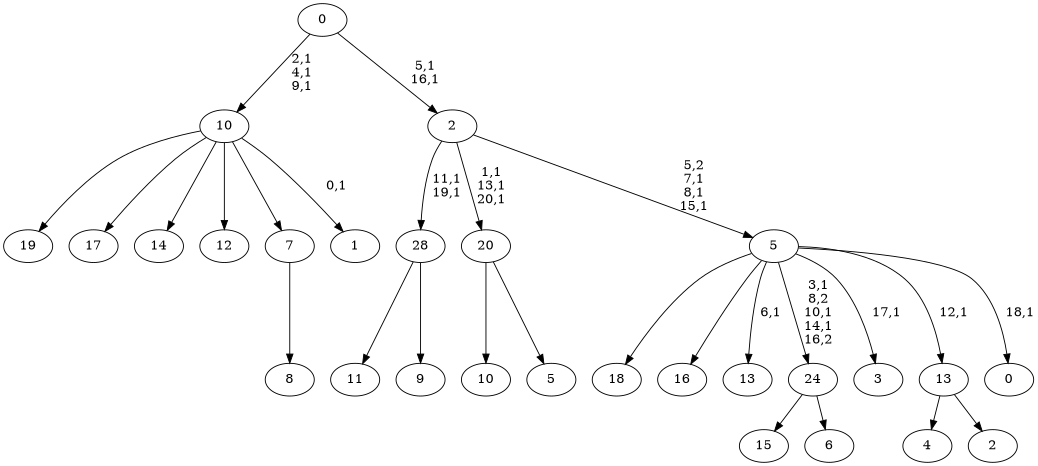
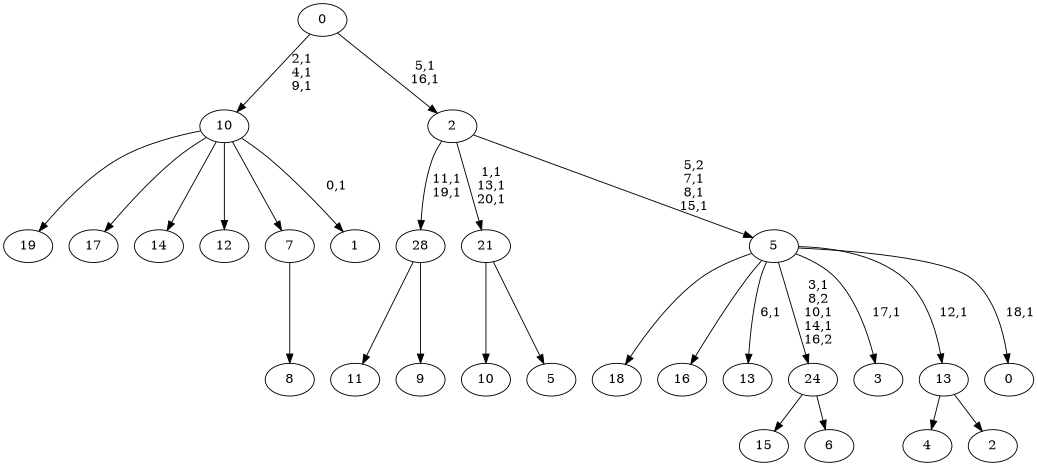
(486, 246) -> (486, 246)
